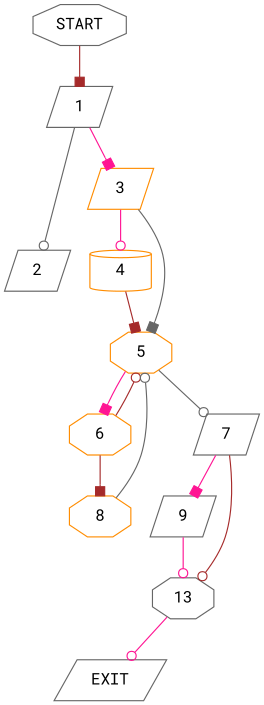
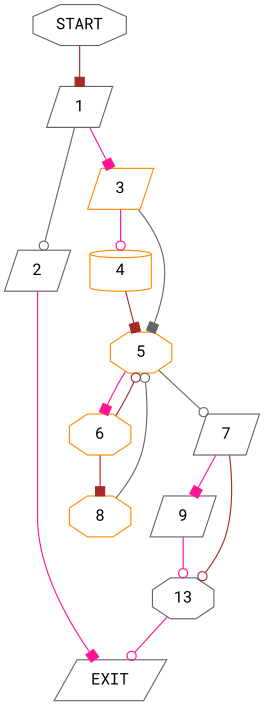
none -> (38, 476)
